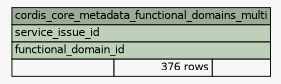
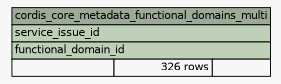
(185, 67) -> (185, 67)
